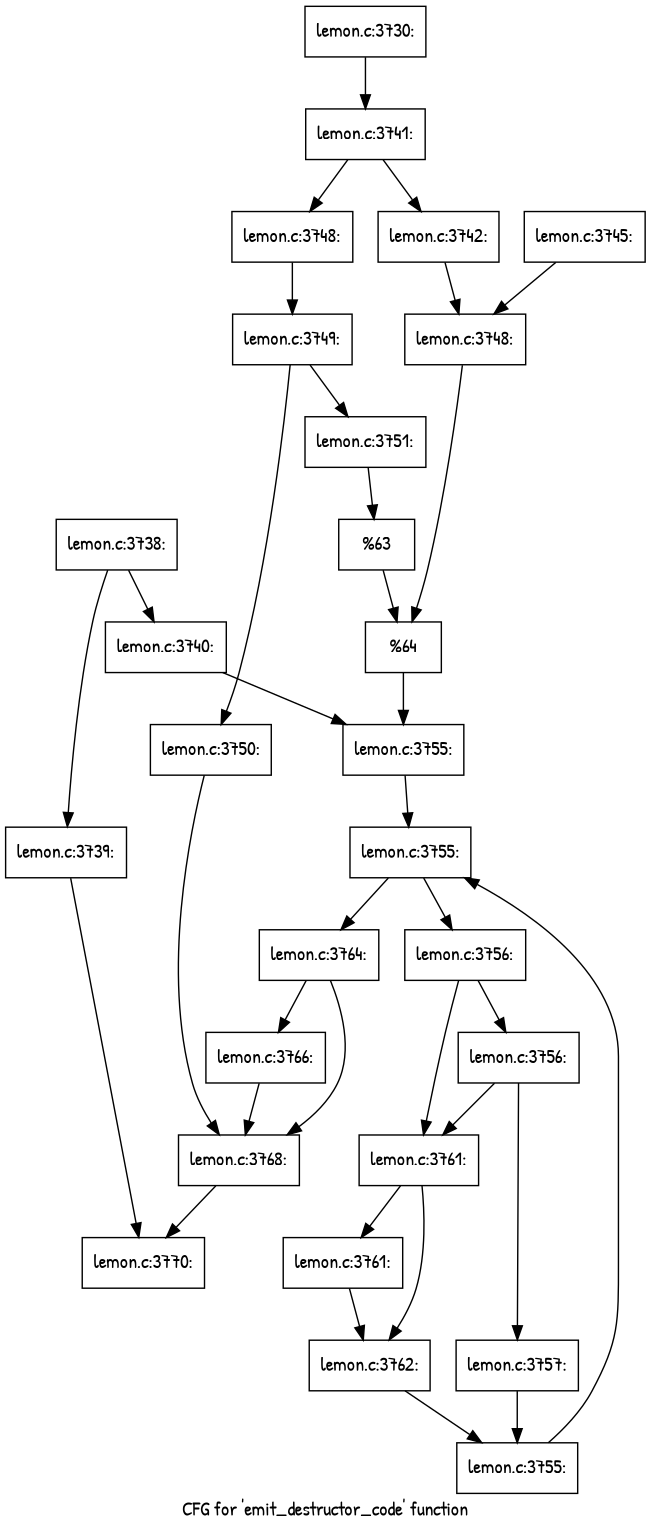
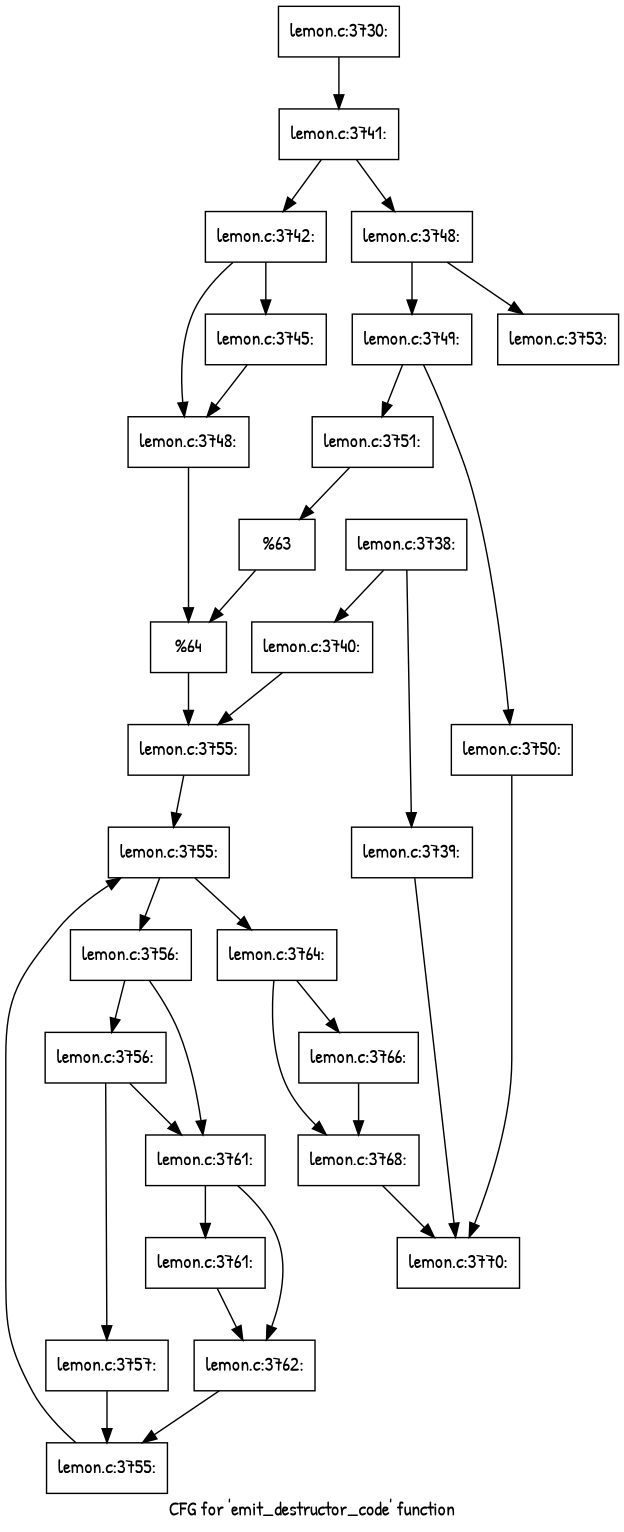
none -> (266, 281)
none -> (558, 339)
(179, 951) -> (512, 1002)
